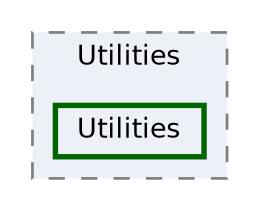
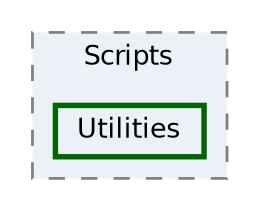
(130, 58) -> (130, 58)
